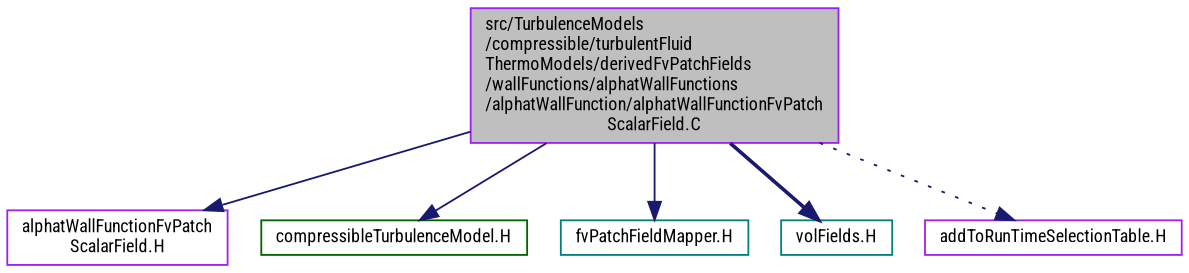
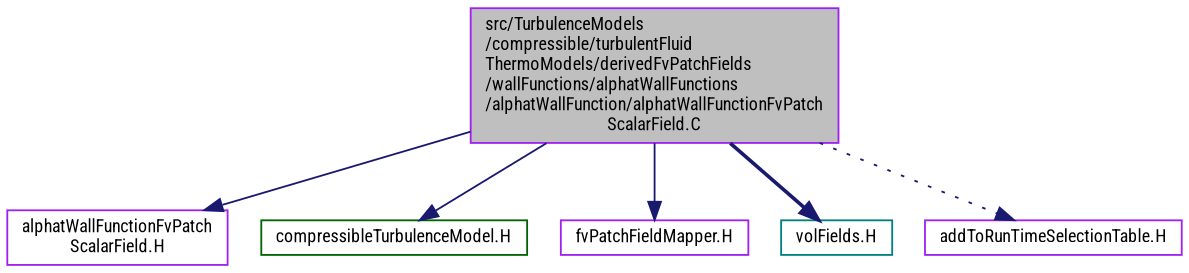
(655, 238) -> (655, 238)
